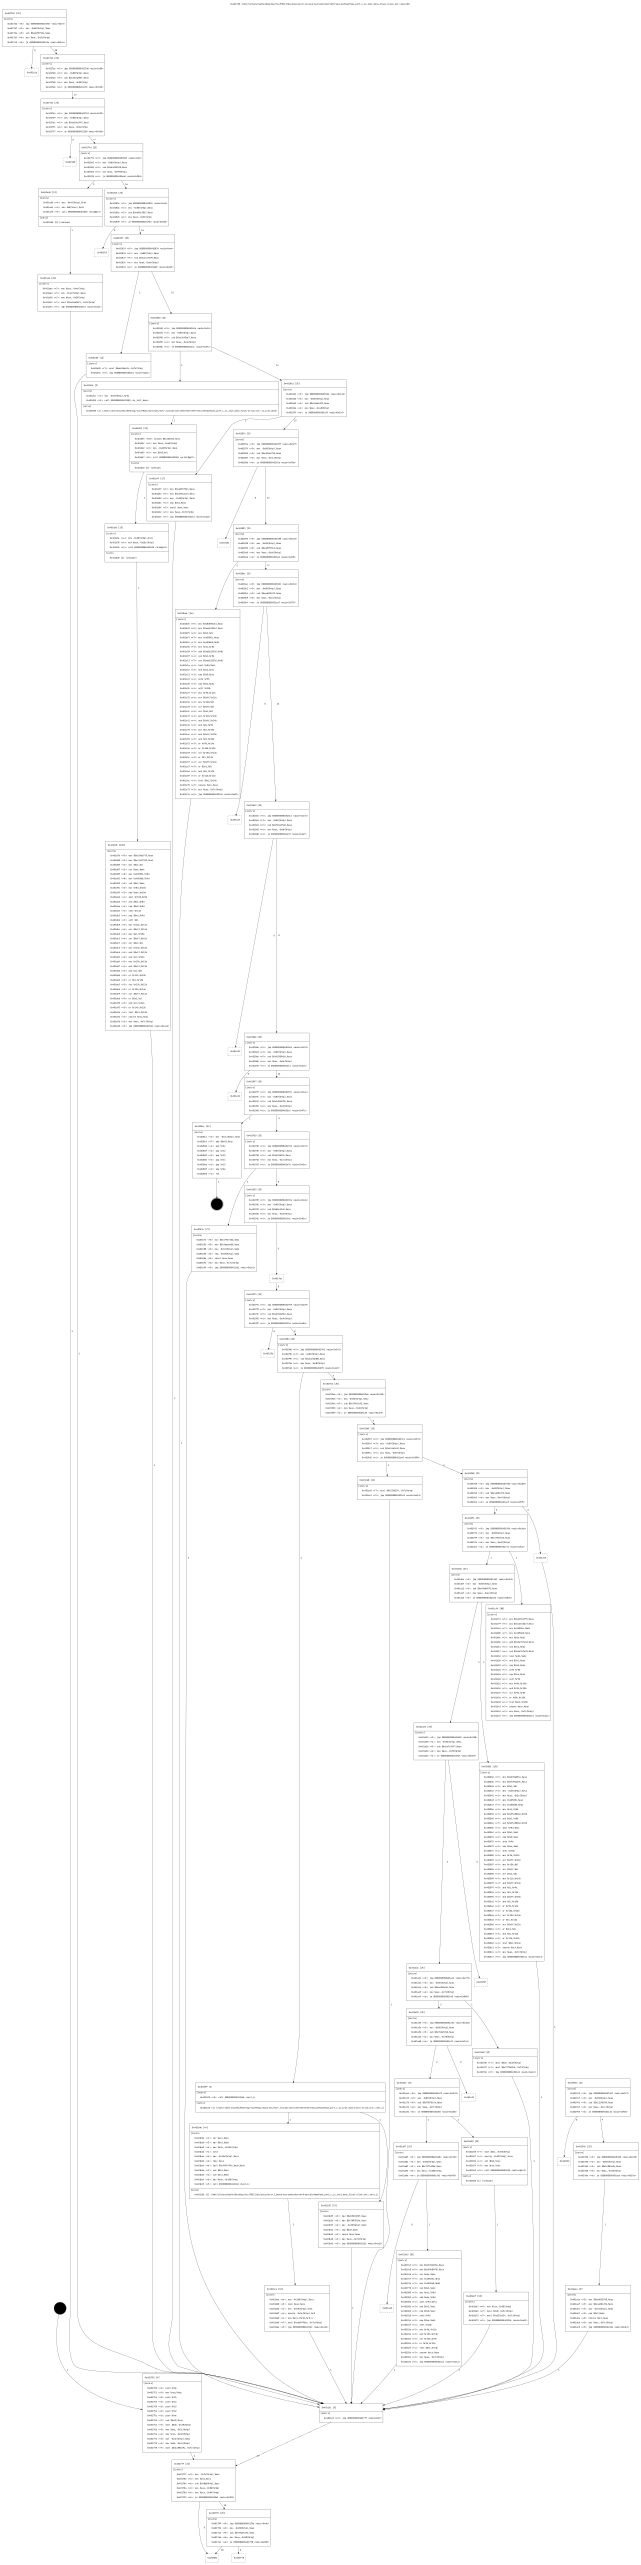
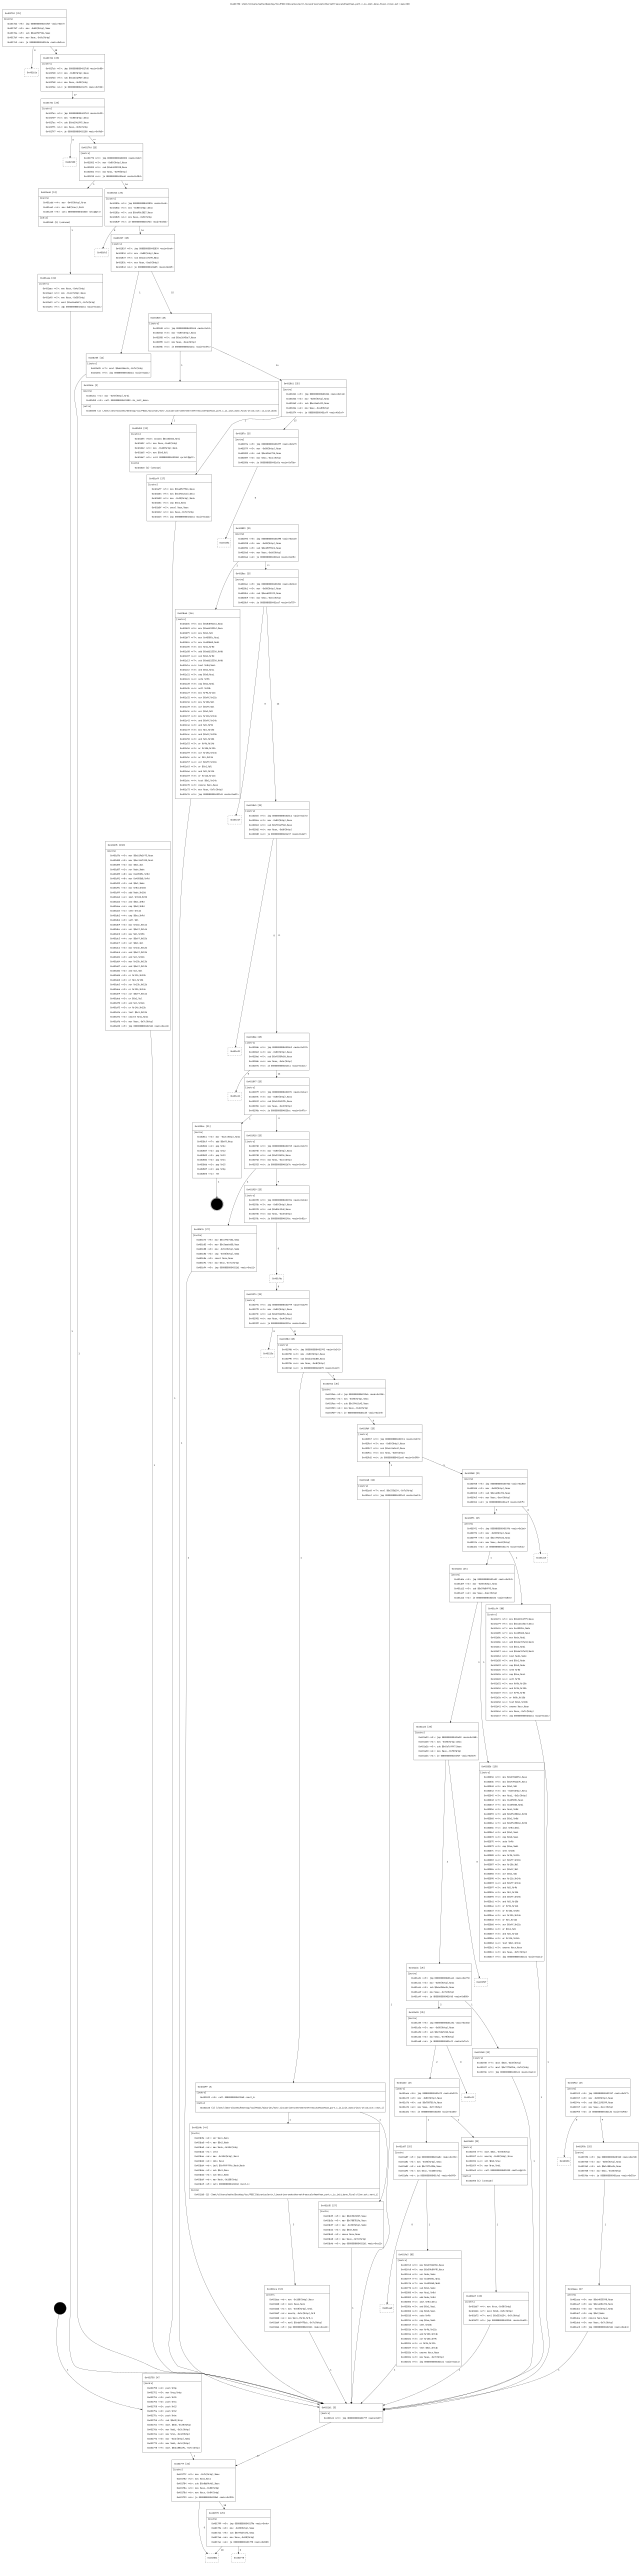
(266, 495) -> none
(137, 543) -> none
(387, 1468) -> (390, 1470)
(553, 2050) -> (546, 2126)
